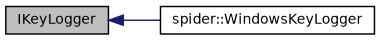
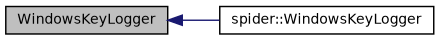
(57, 20) -> (87, 20)
